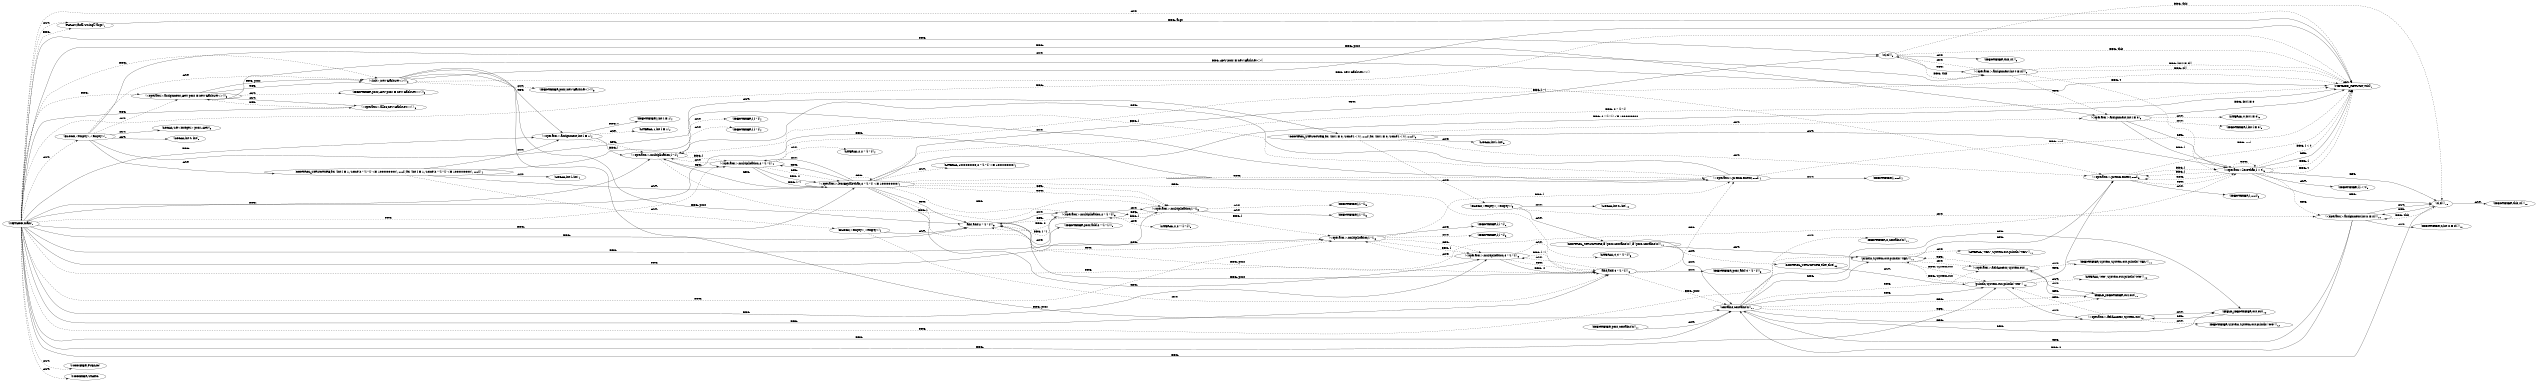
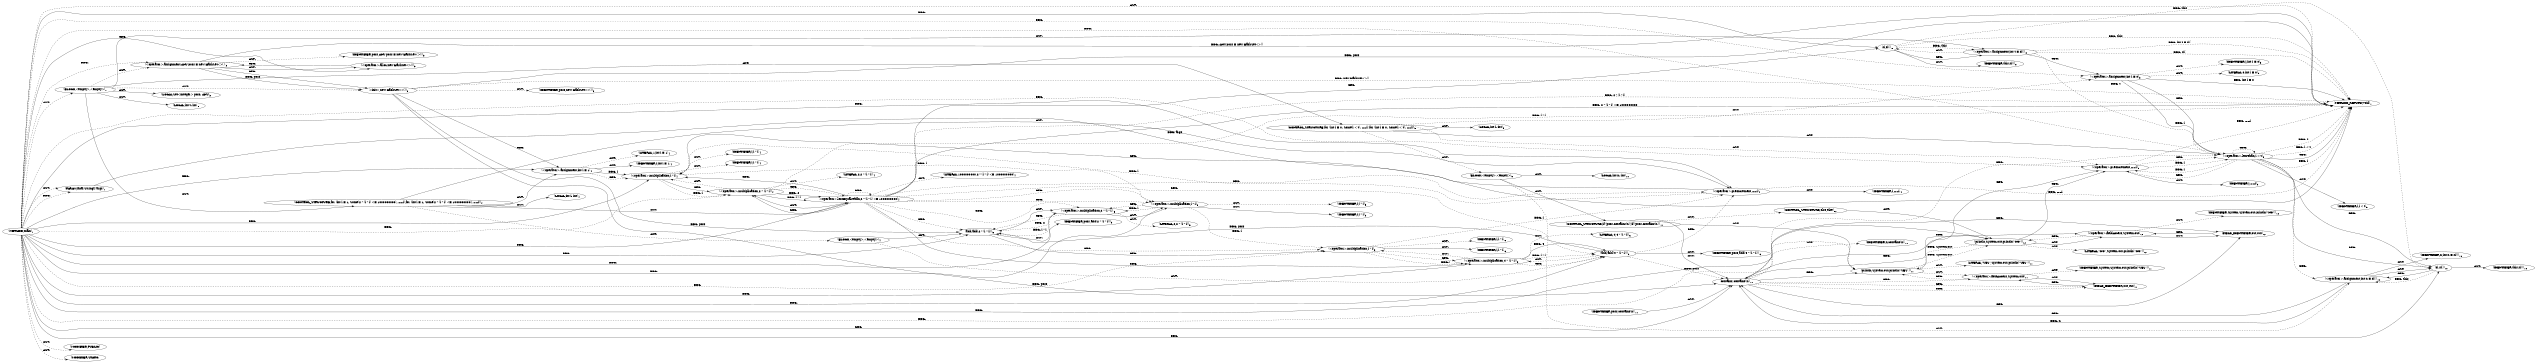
(992, 47) -> (961, 22)
(145, 61) -> none
(2058, 95) -> (2062, 65)
(280, 106) -> (297, 65)
(614, 124) -> (613, 166)
none -> (1956, 180)
(919, 203) -> (913, 220)
(1246, 265) -> none
(860, 338) -> (859, 327)
